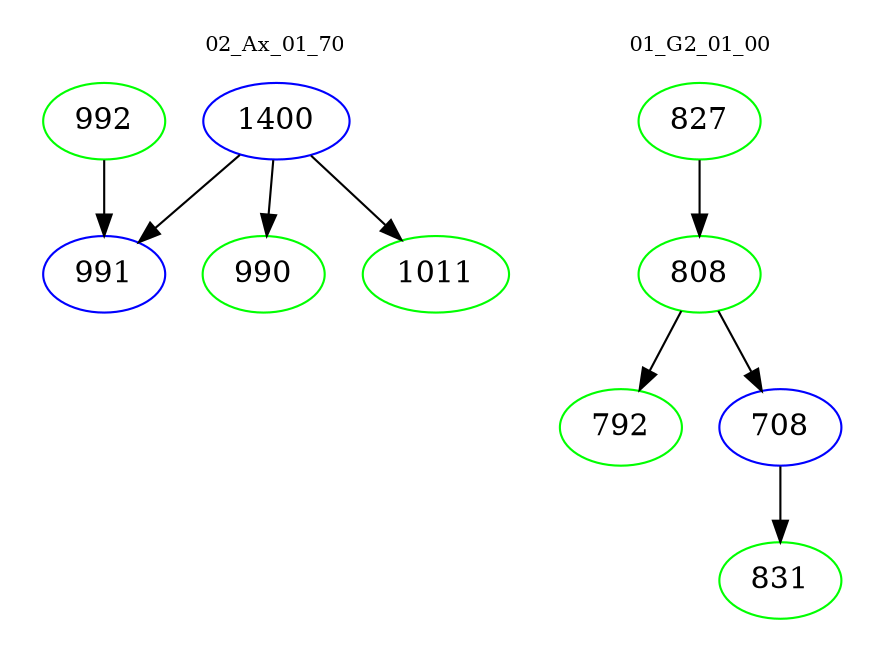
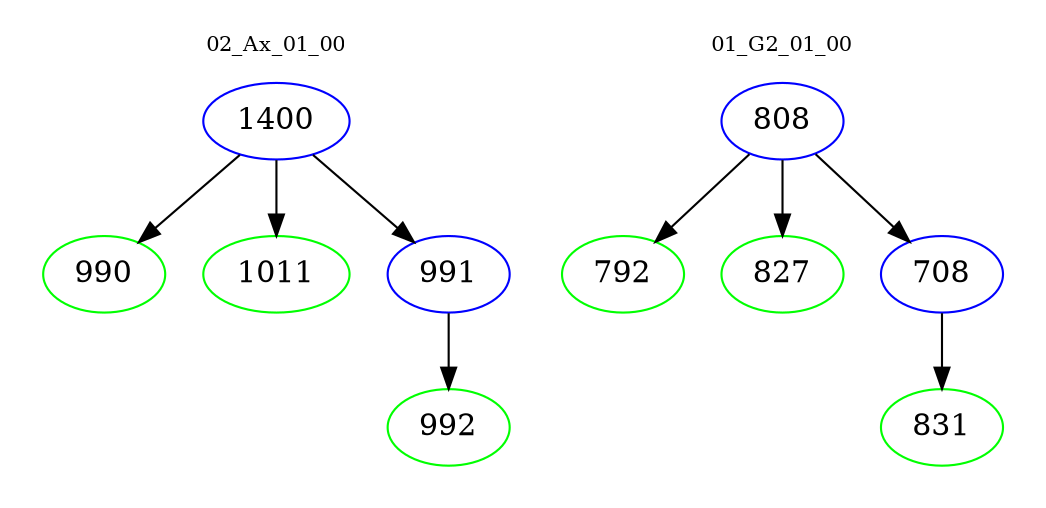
(275, 46) -> (276, 46)
(104, 187) -> (449, 340)
(700, 187) -> (783, 187)
(700, 274) -> (783, 121)
